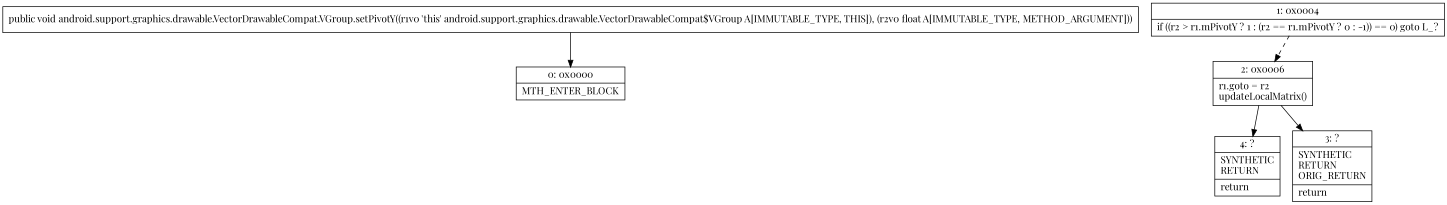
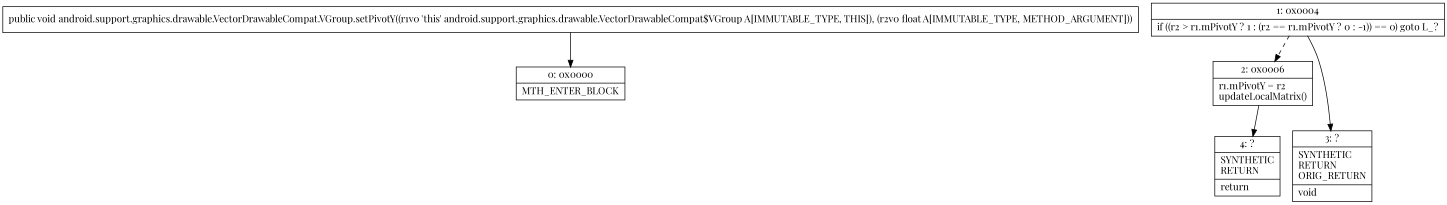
(1244, 86) -> (1252, 86)
(1289, 115) -> (1323, 79)
(1313, 193) -> (1308, 193)
